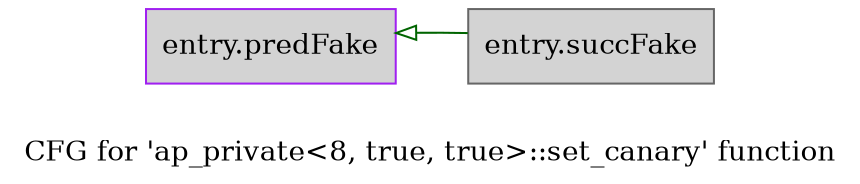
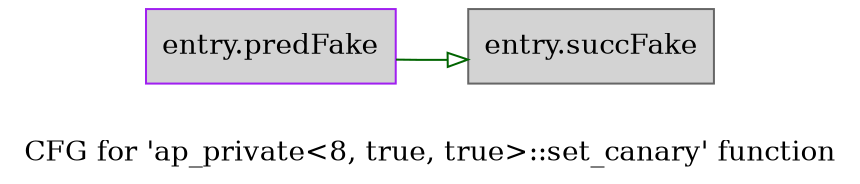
(442, 33) -> (422, 60)
